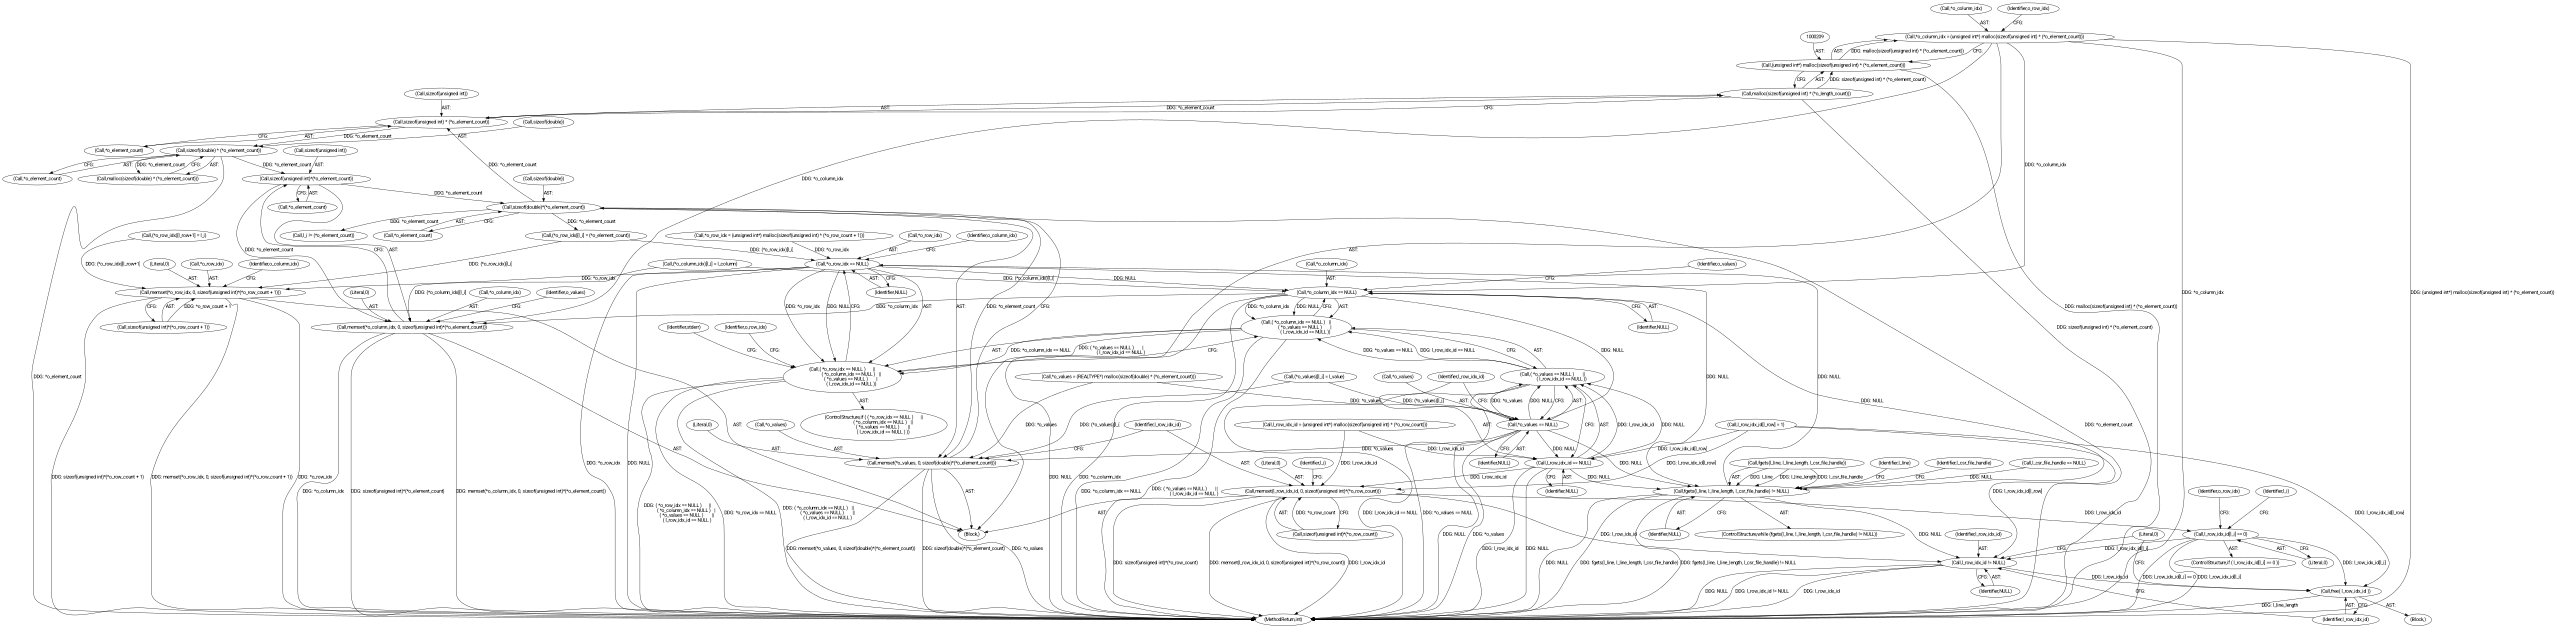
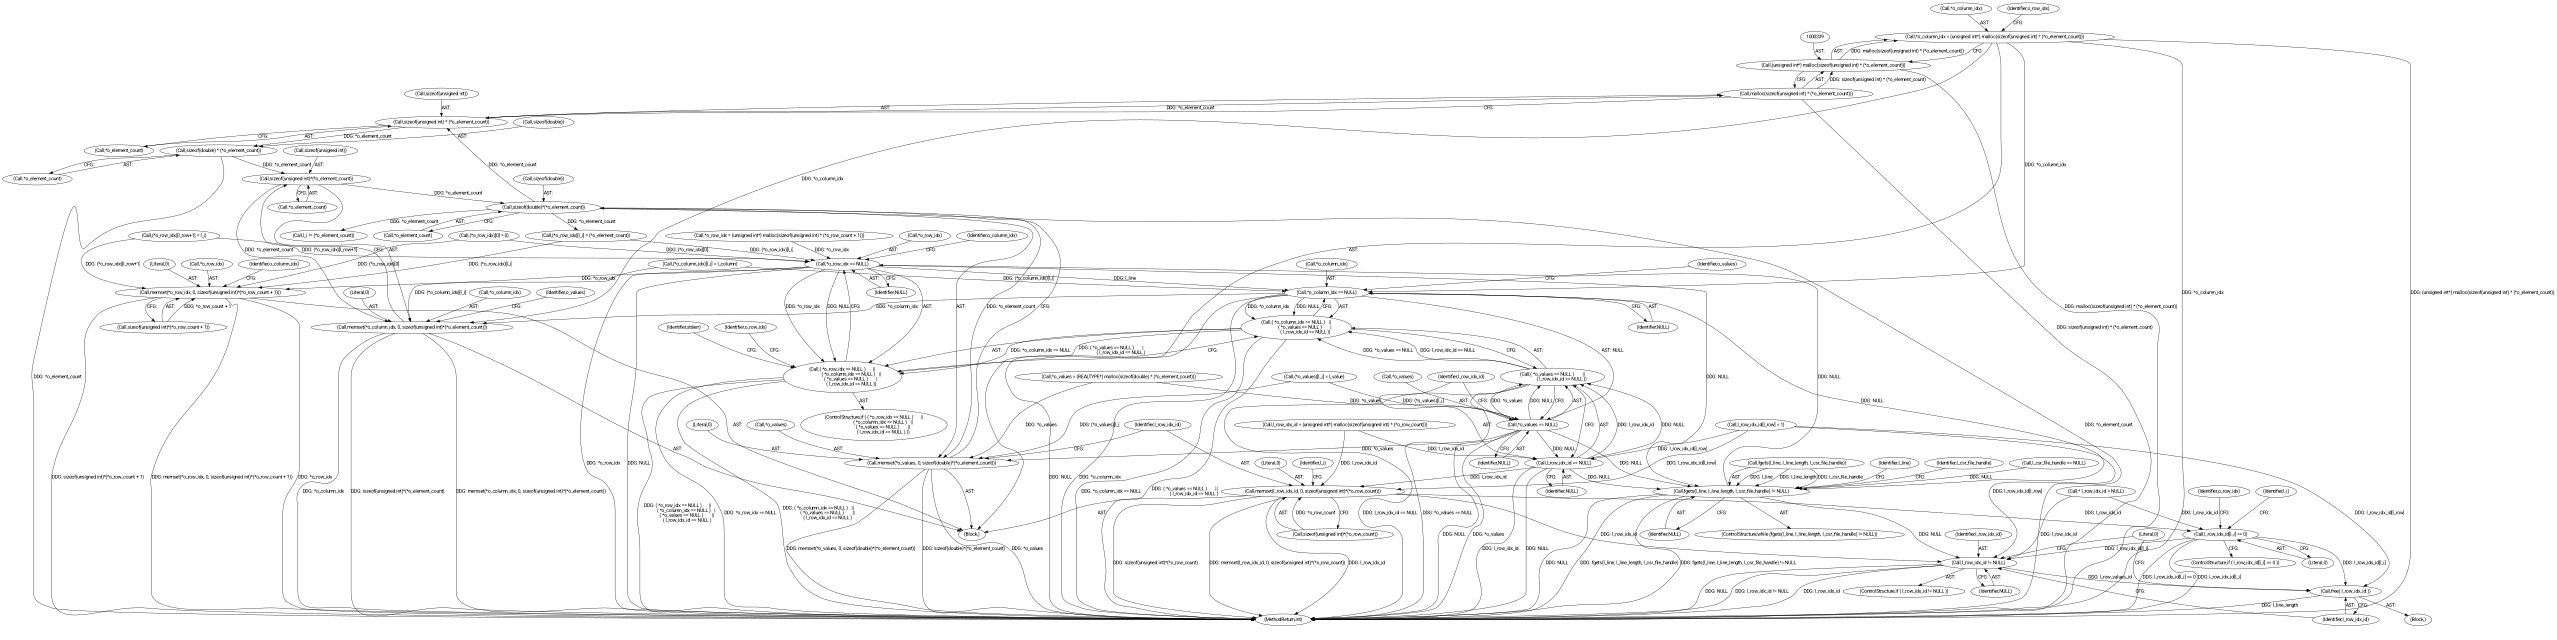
(1796, 94) -> (1796, 94)
(148, 179) -> none
none -> (484, 236)
none -> (510, 258)
(1125, 279) -> (1125, 279)
(1613, 350) -> (1613, 350)
none -> (2096, 492)
(2234, 549) -> (2234, 549)
(2110, 577) -> (2110, 577)
none -> (1904, 591)
